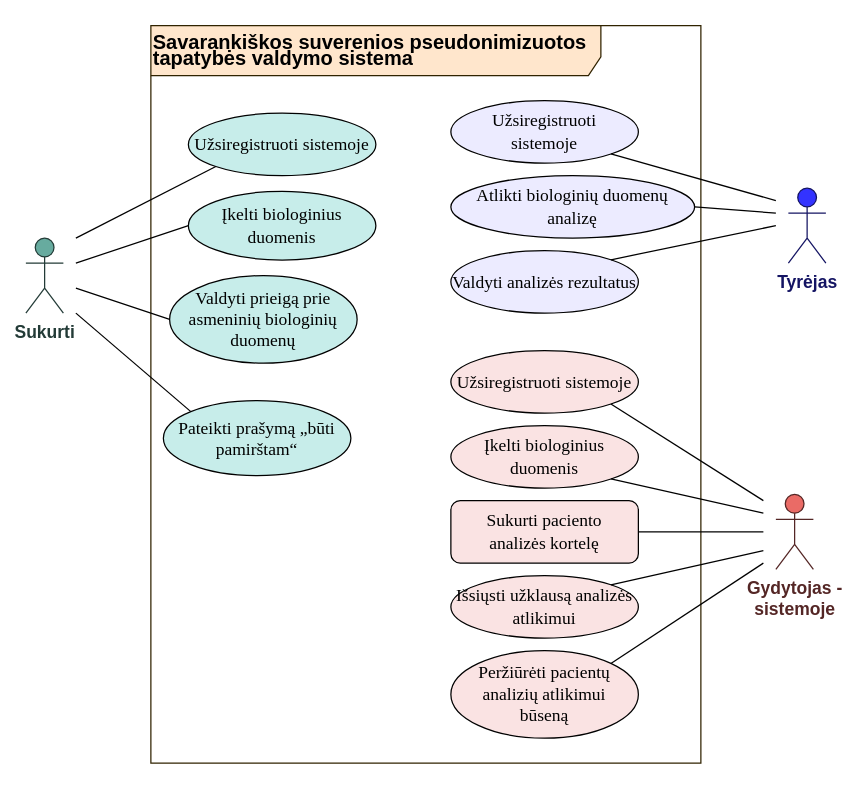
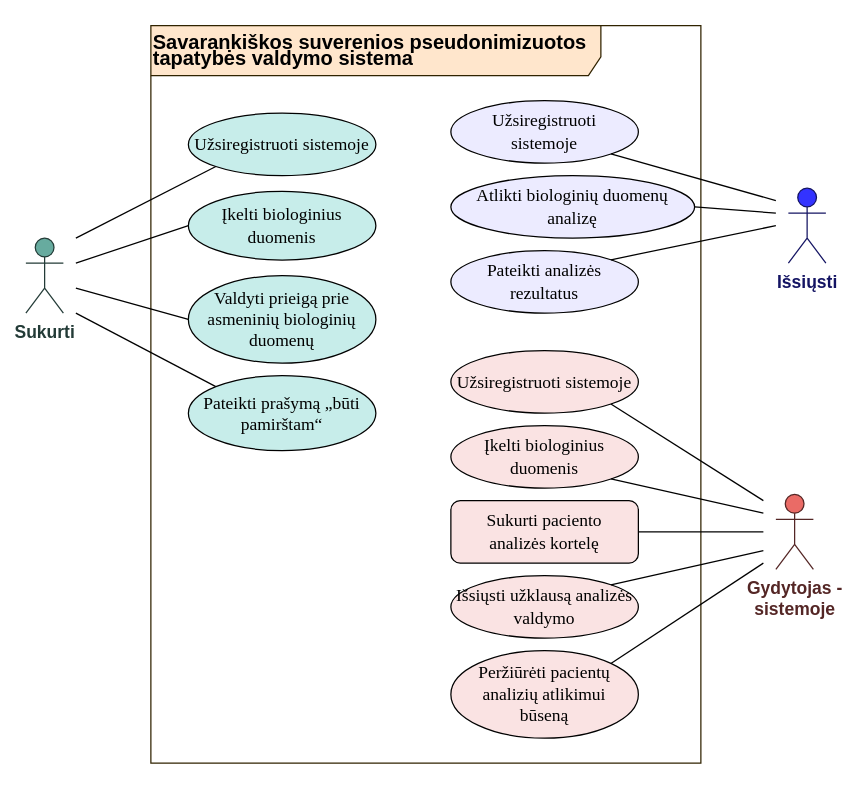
(544, 282) -> (544, 282)
(808, 282) -> (808, 282)
(263, 319) -> (282, 319)
(257, 438) -> (282, 413)
(544, 607) -> (544, 607)
